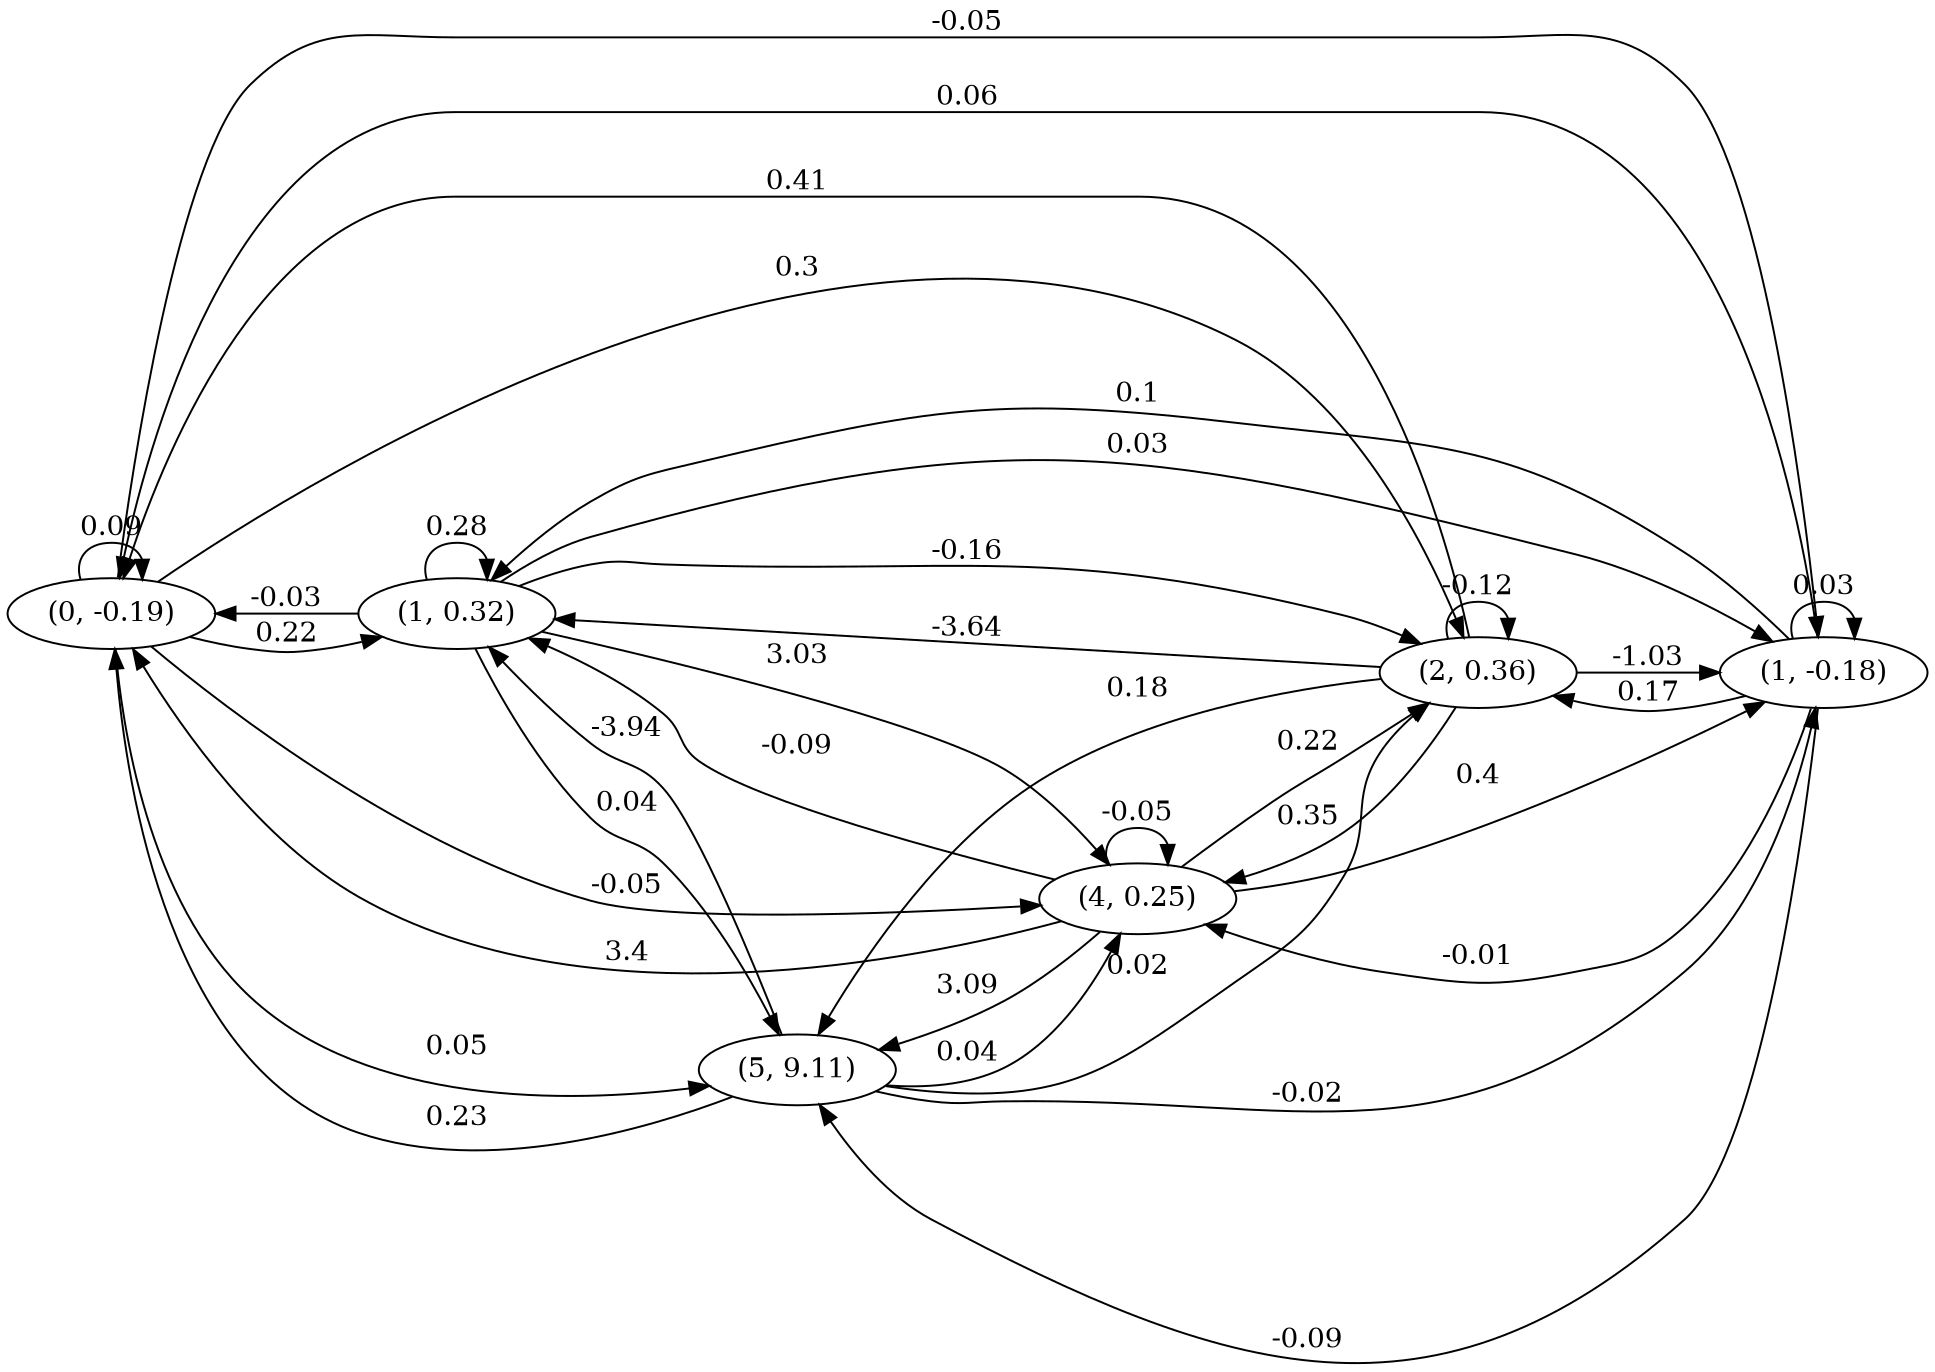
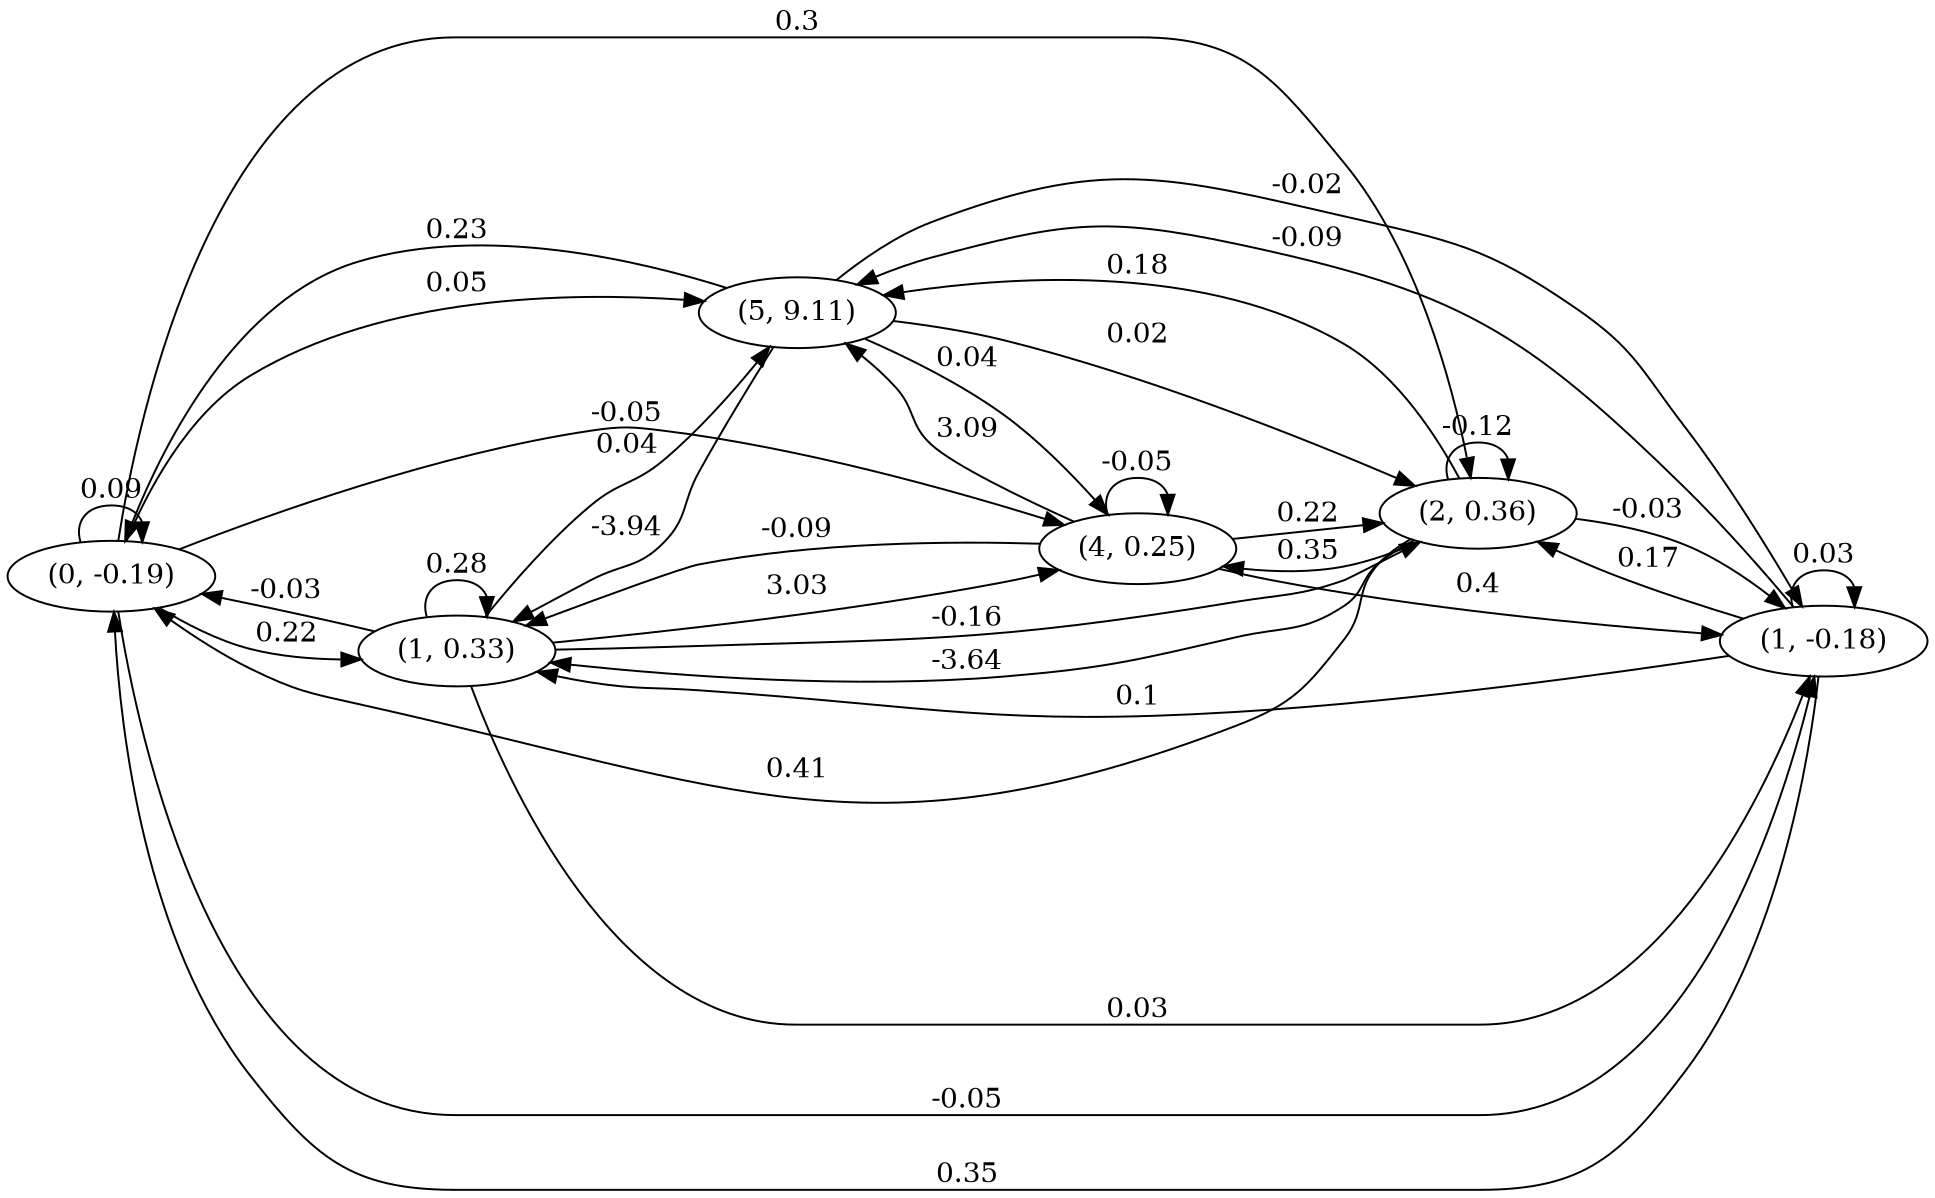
(968, 97) -> (968, 1175)
(457, 614) -> (457, 651)
(1648, 658) -> (1648, 510)
(547, 961) -> none
(1584, 970) -> none
